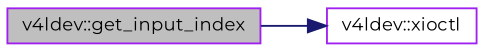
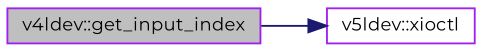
(402, 26) -> (401, 26)
